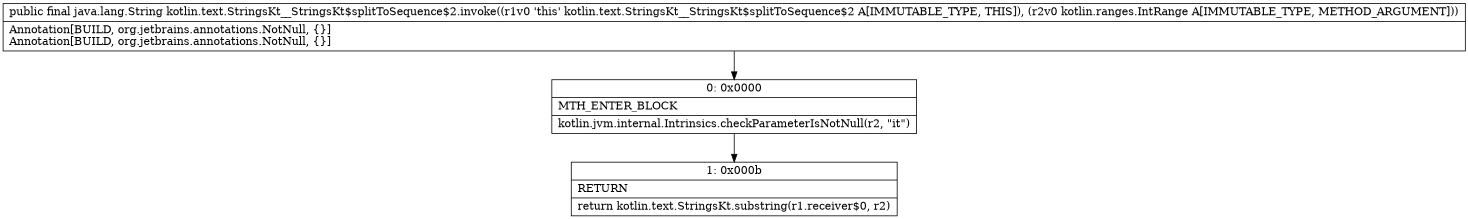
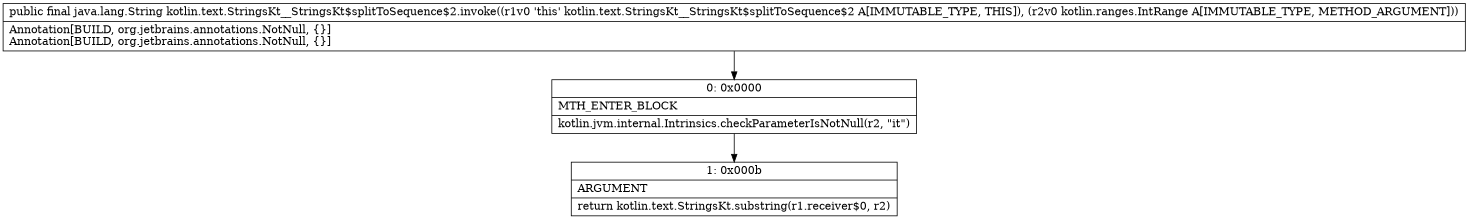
(603, 189) -> (612, 189)
